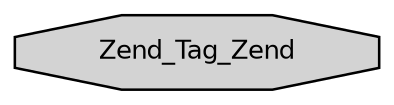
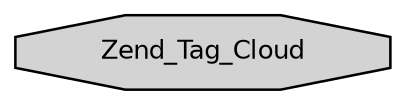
(197, 52) -> (203, 52)
